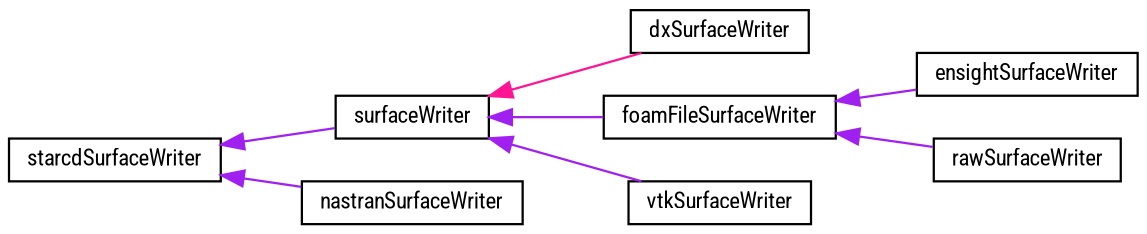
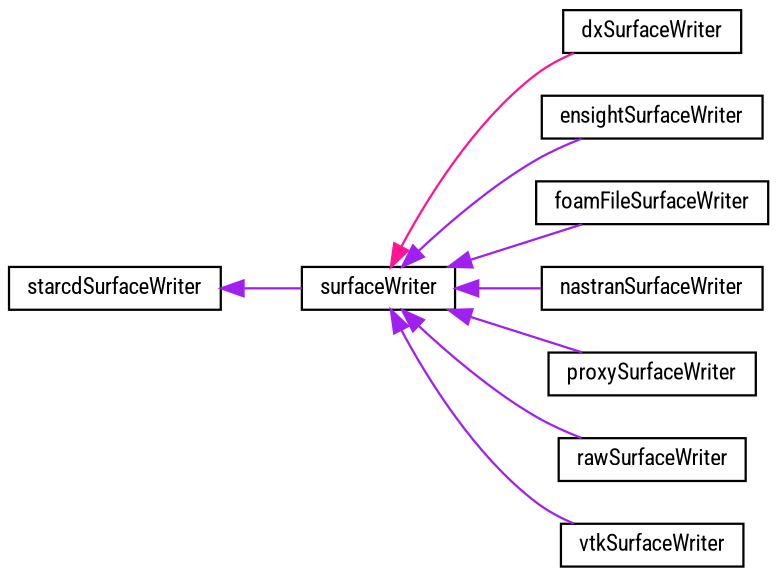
(888, 94) -> (495, 187)
(896, 142) -> (495, 390)
(272, 183) -> (510, 288)
none -> (652, 374)
